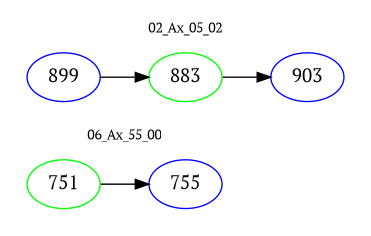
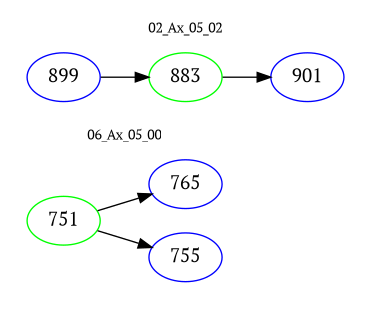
(307, 77) -> (307, 77)
(125, 136) -> (125, 136)
none -> (186, 184)
